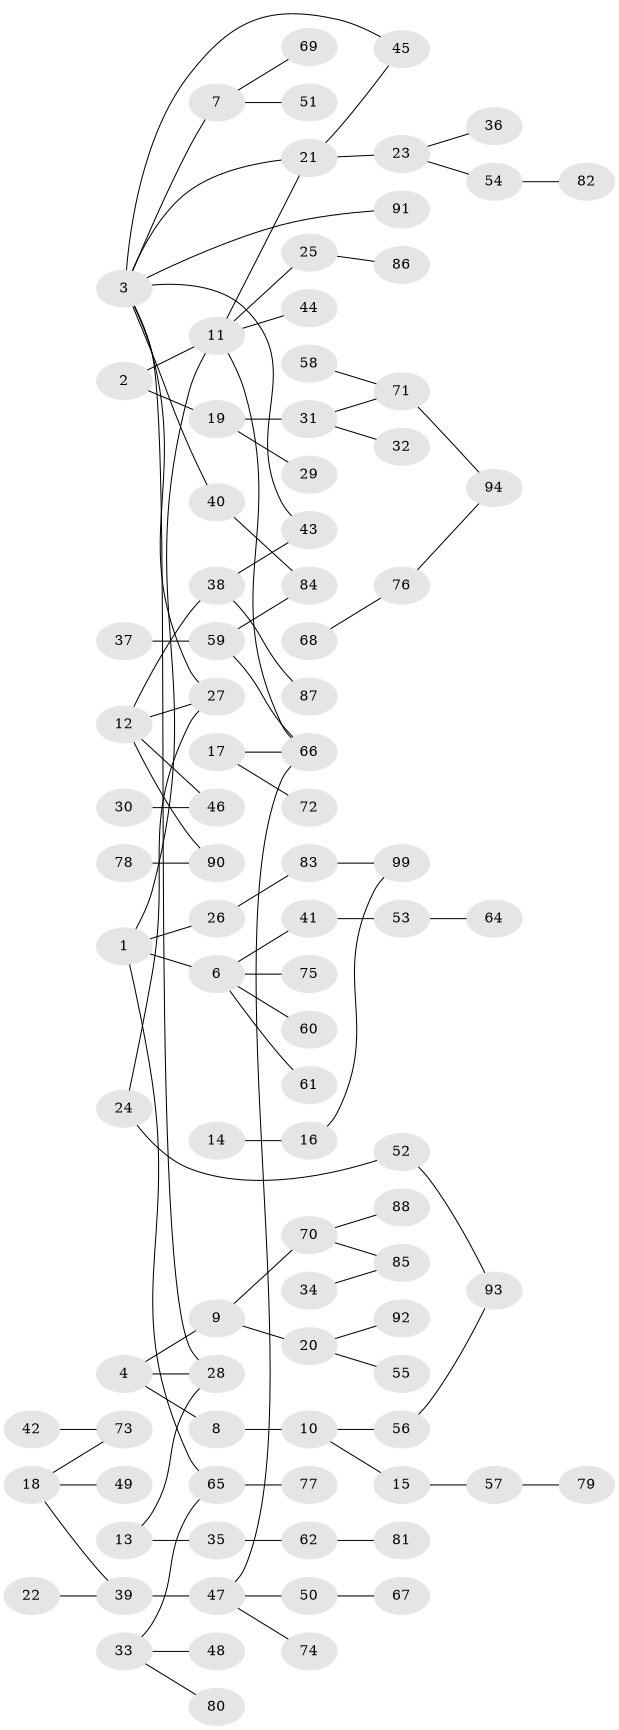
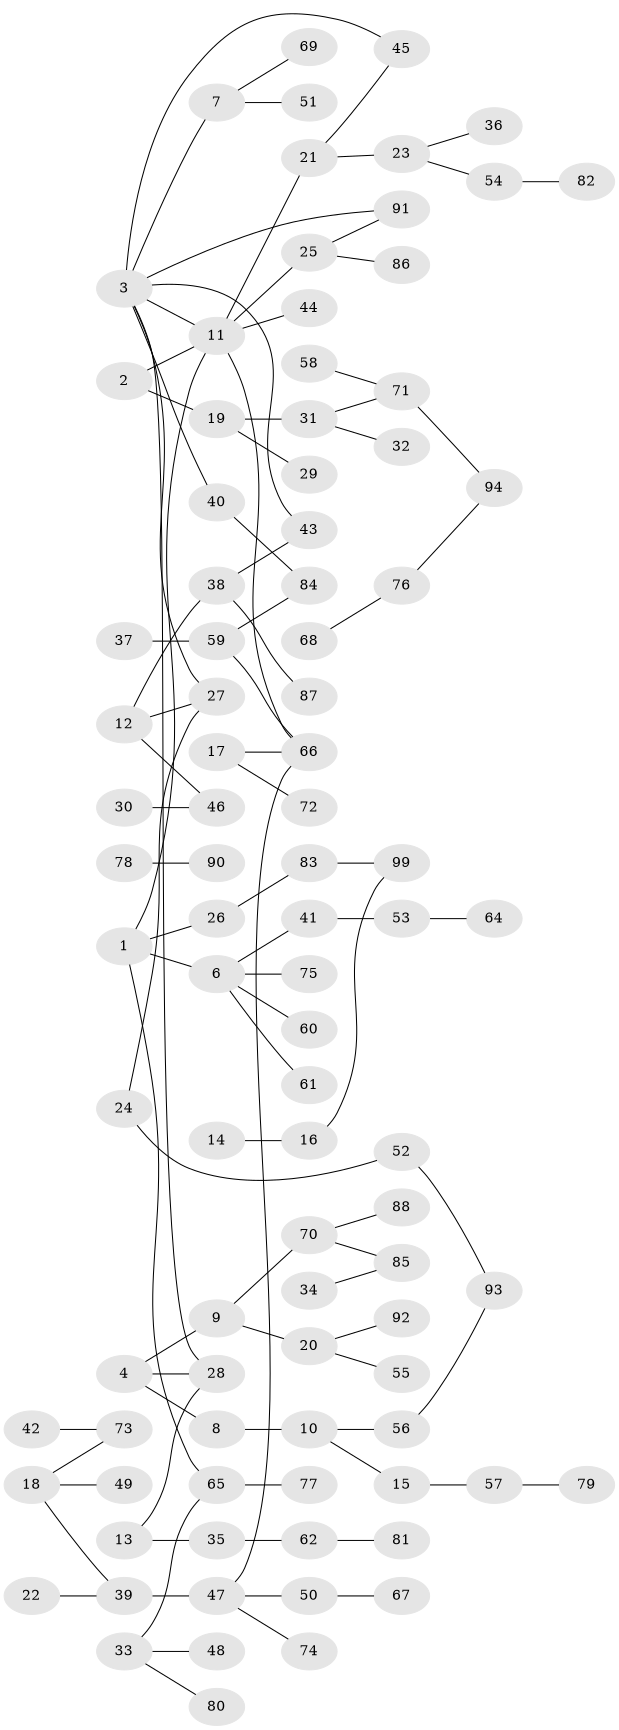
(189, 191) -> (171, 312)
none -> (356, 231)
(156, 784) -> none
